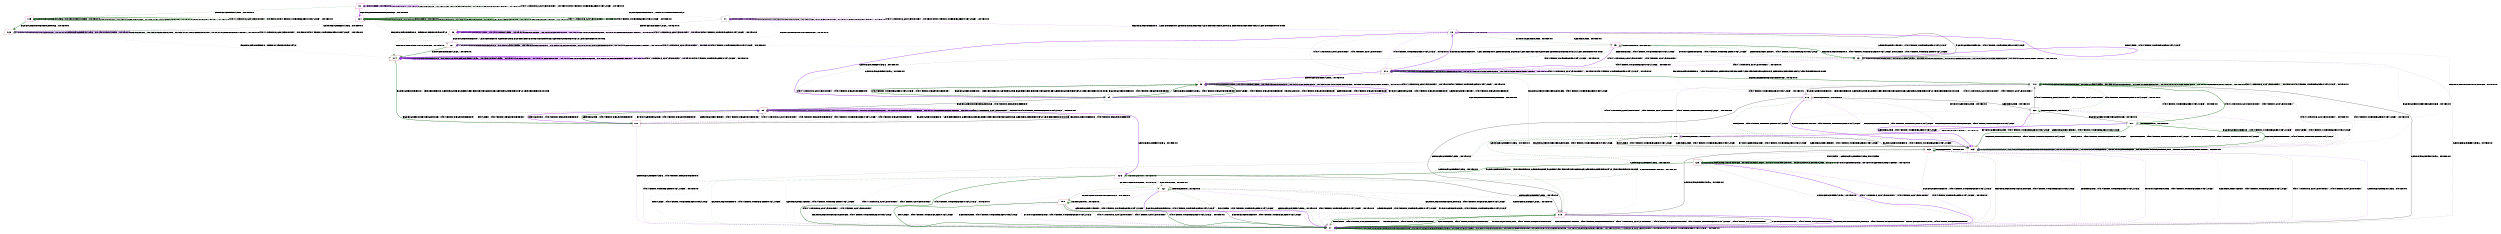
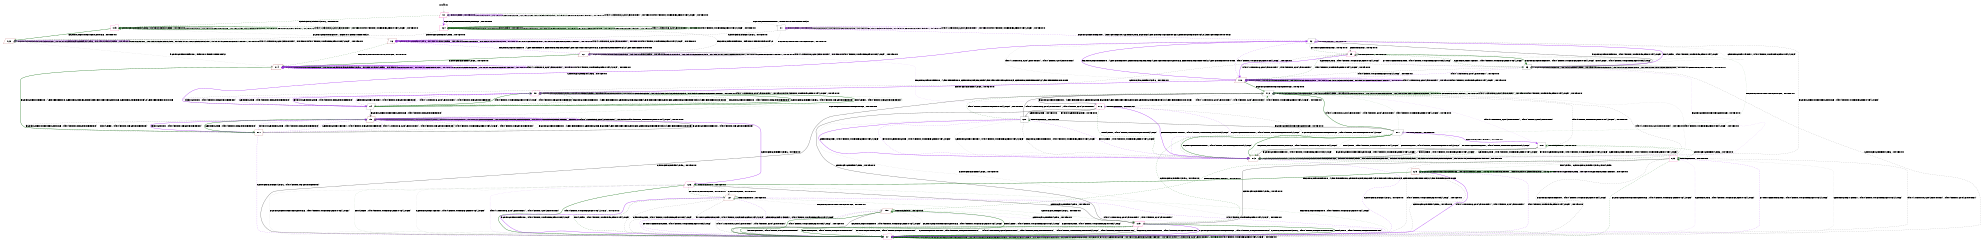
none -> (444, 5)
none -> (253, 33)
